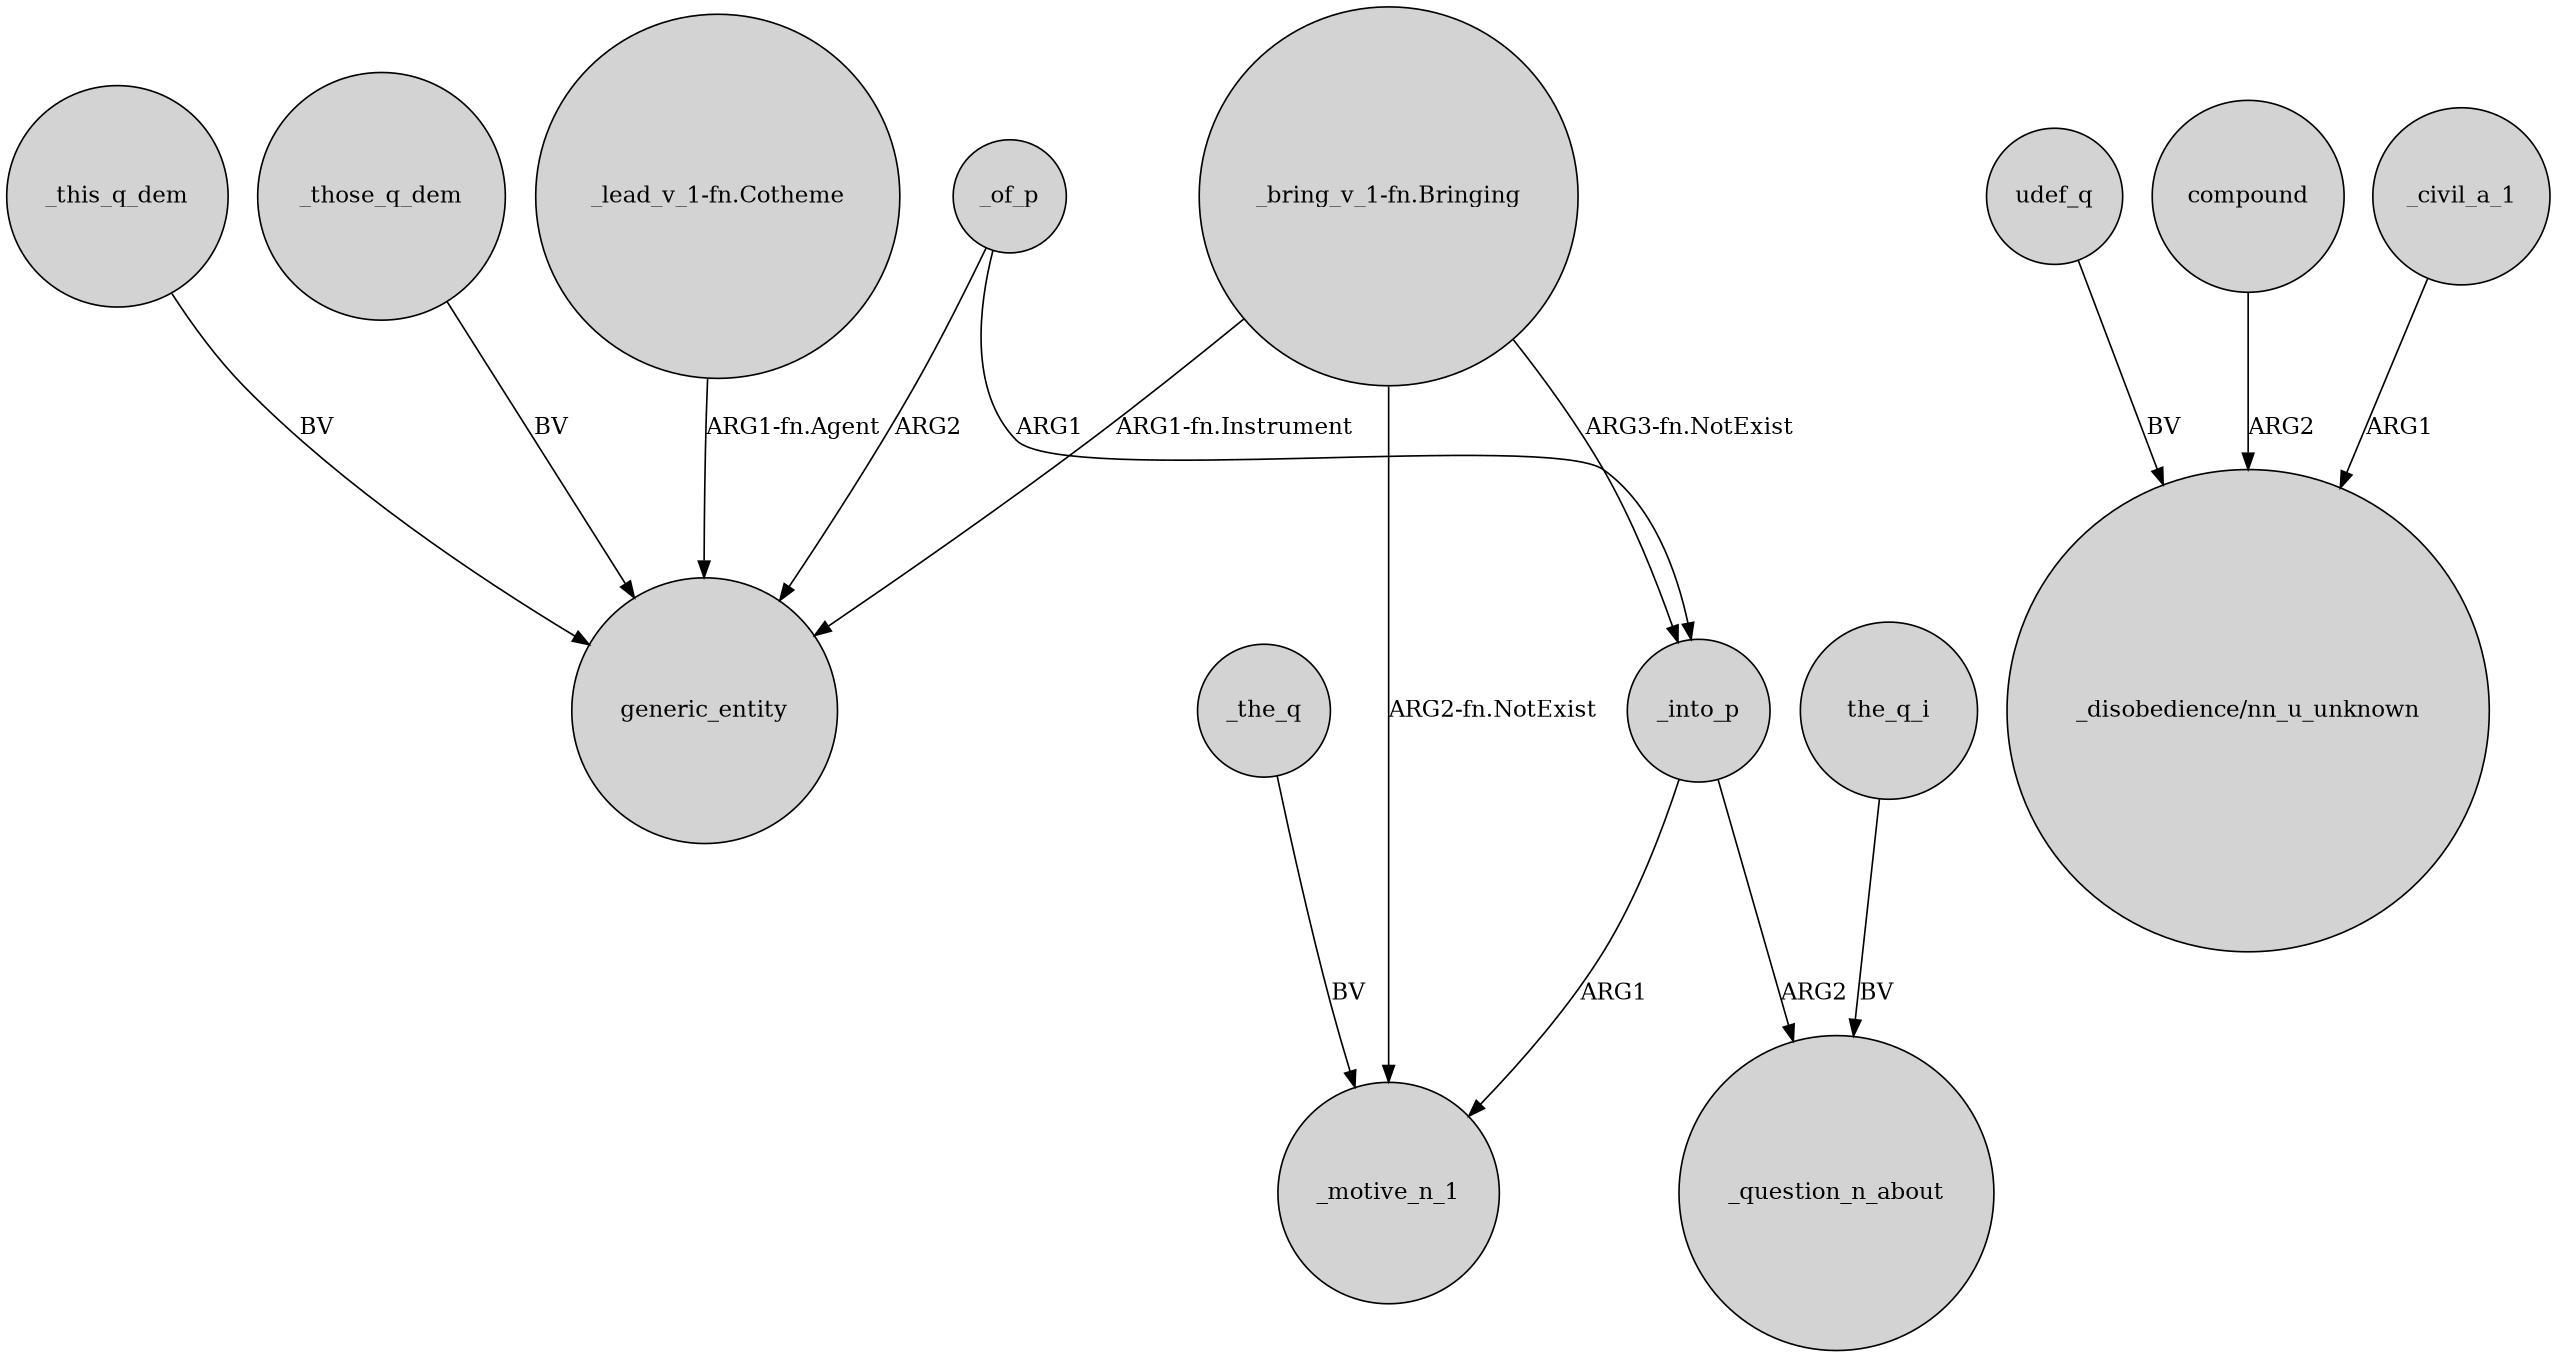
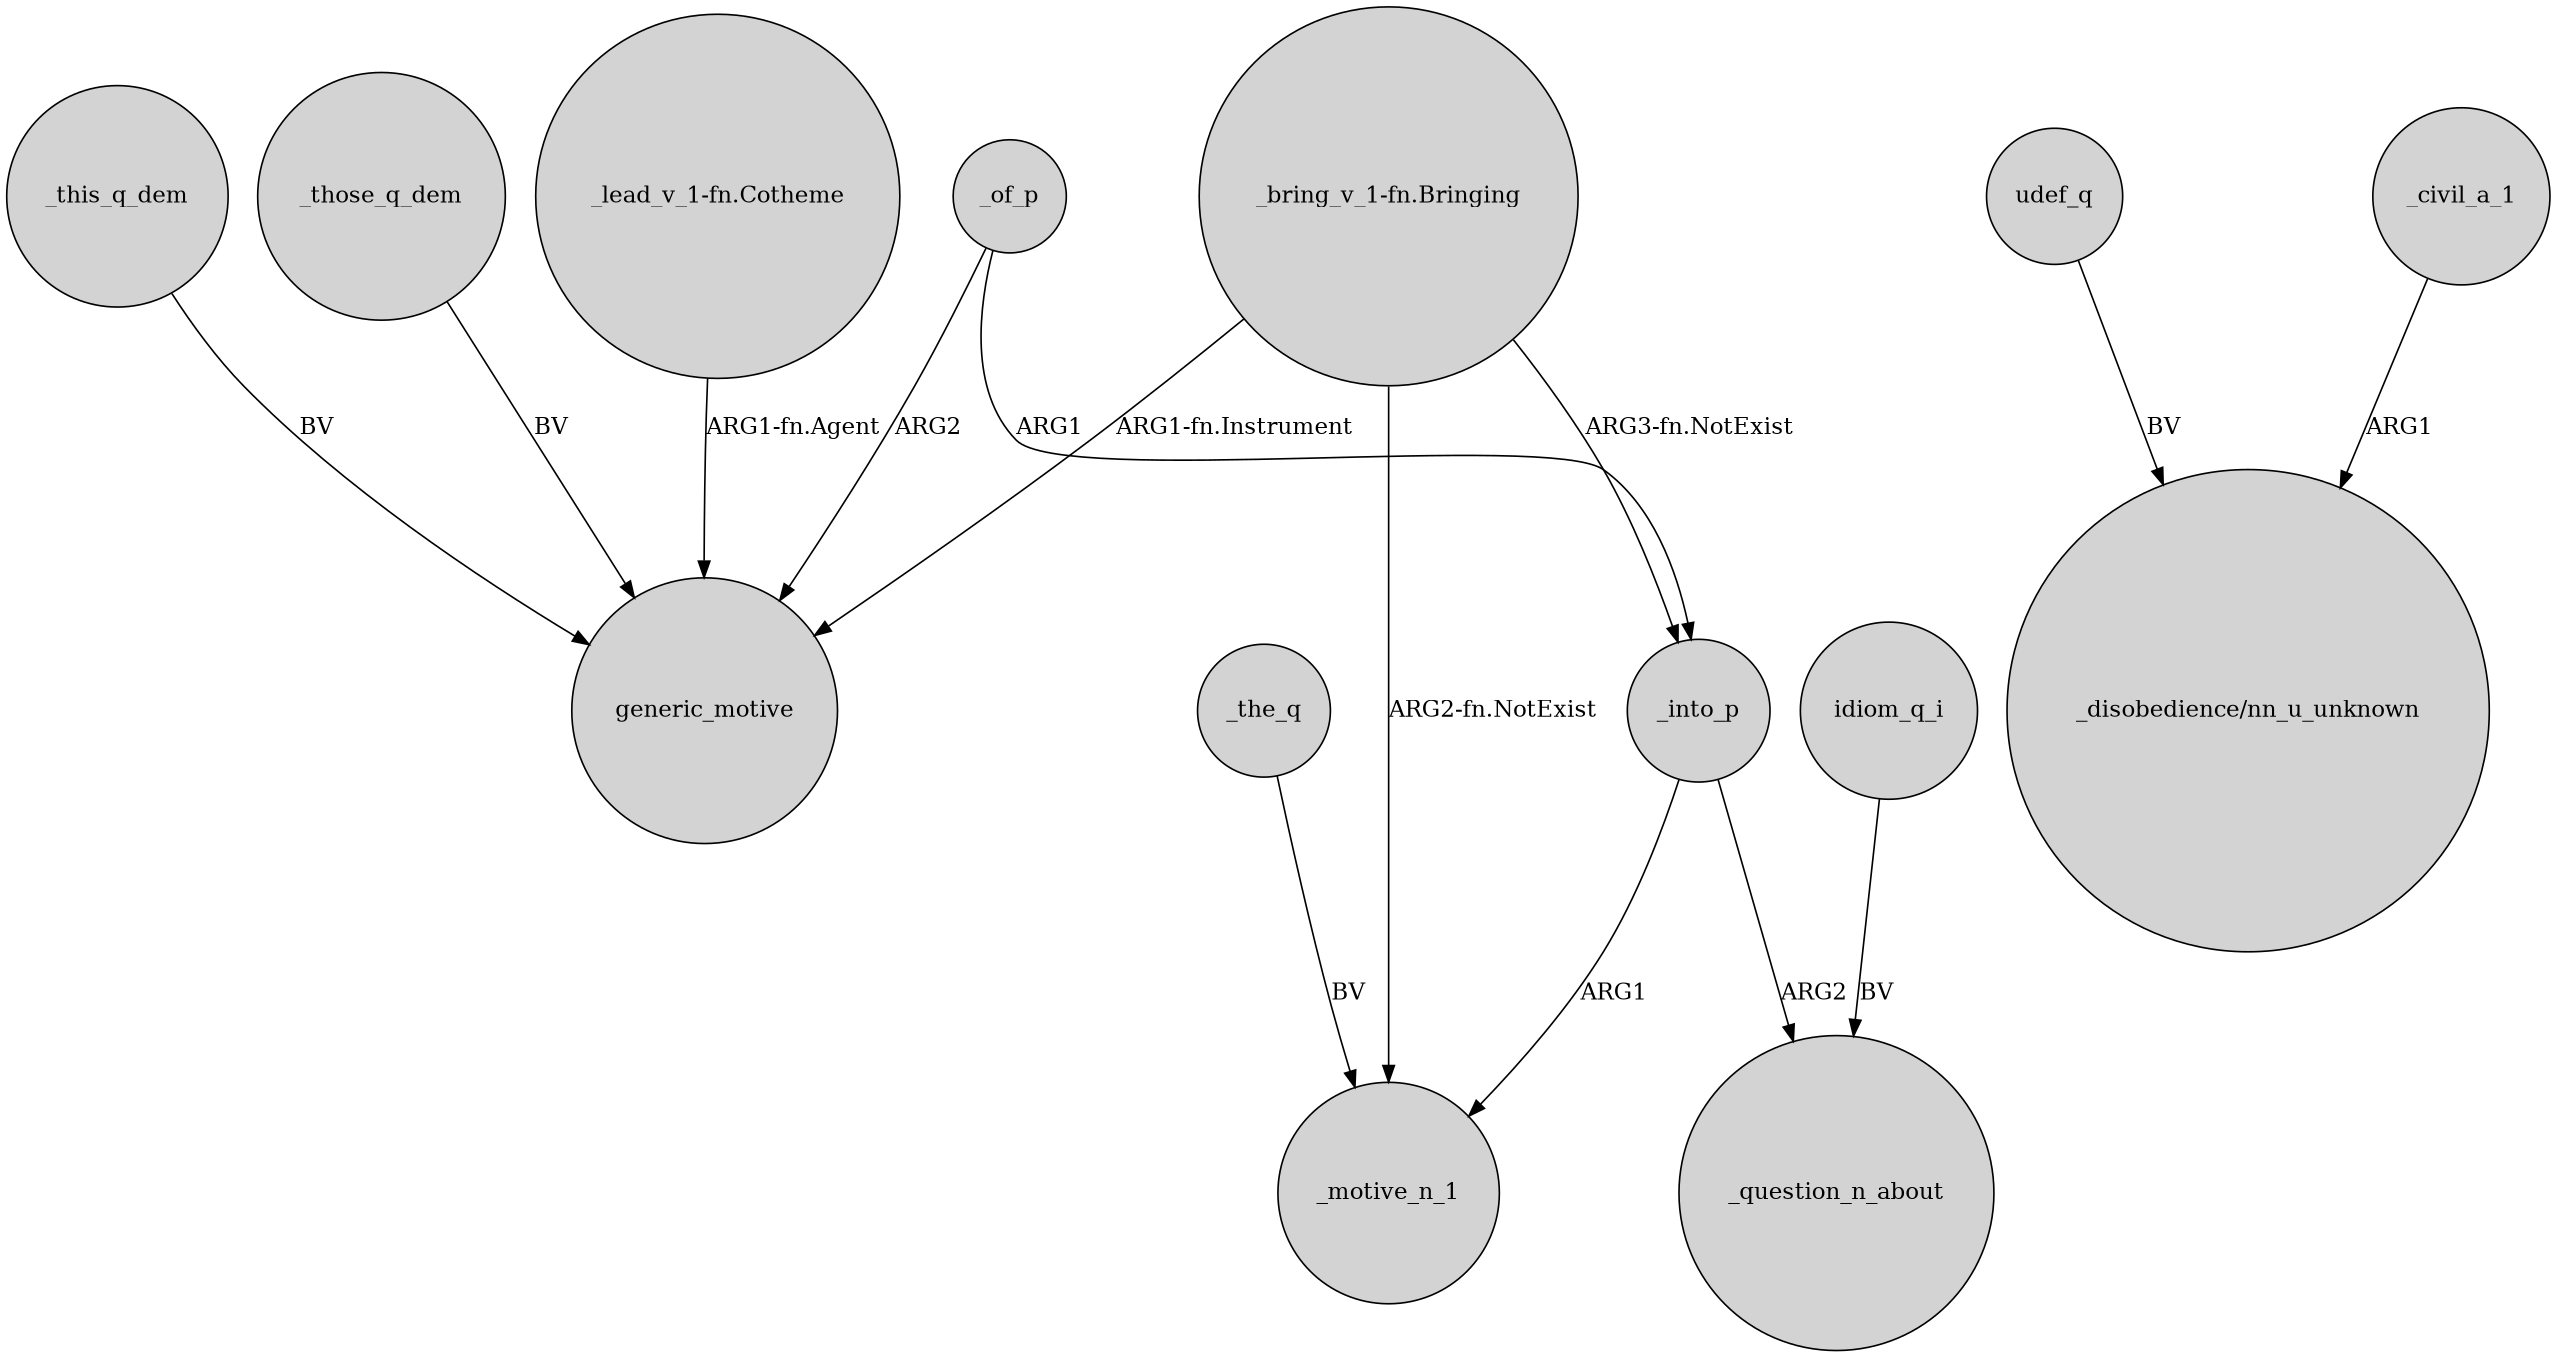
(2248, 196) -> none
(705, 711) -> (705, 711)
(1889, 711) -> (1889, 711)
